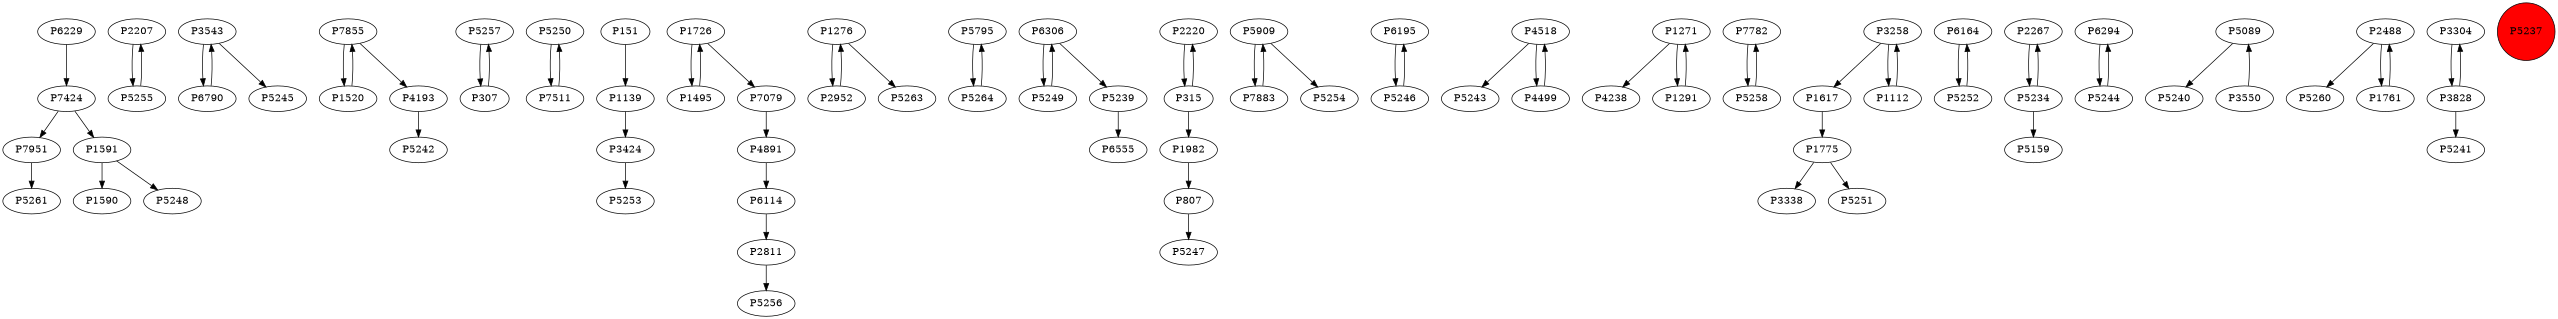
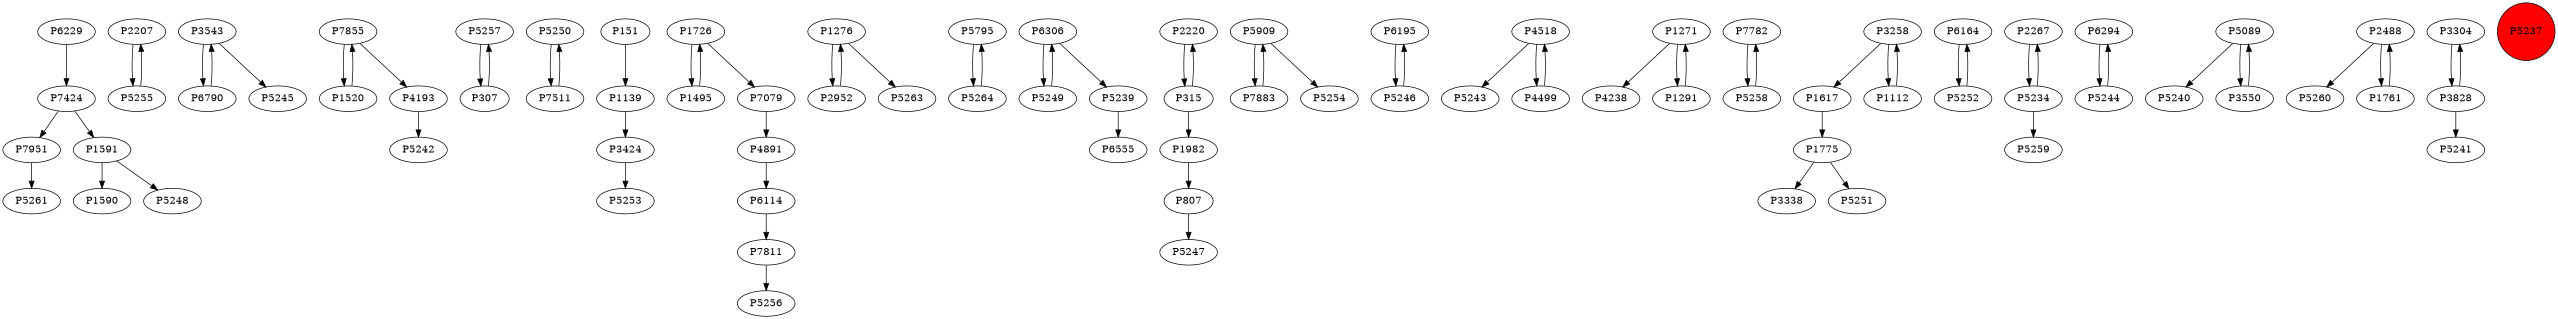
none -> (2240, 61)
(2033, 150) -> (2033, 150)
(766, 252) -> (766, 252)
